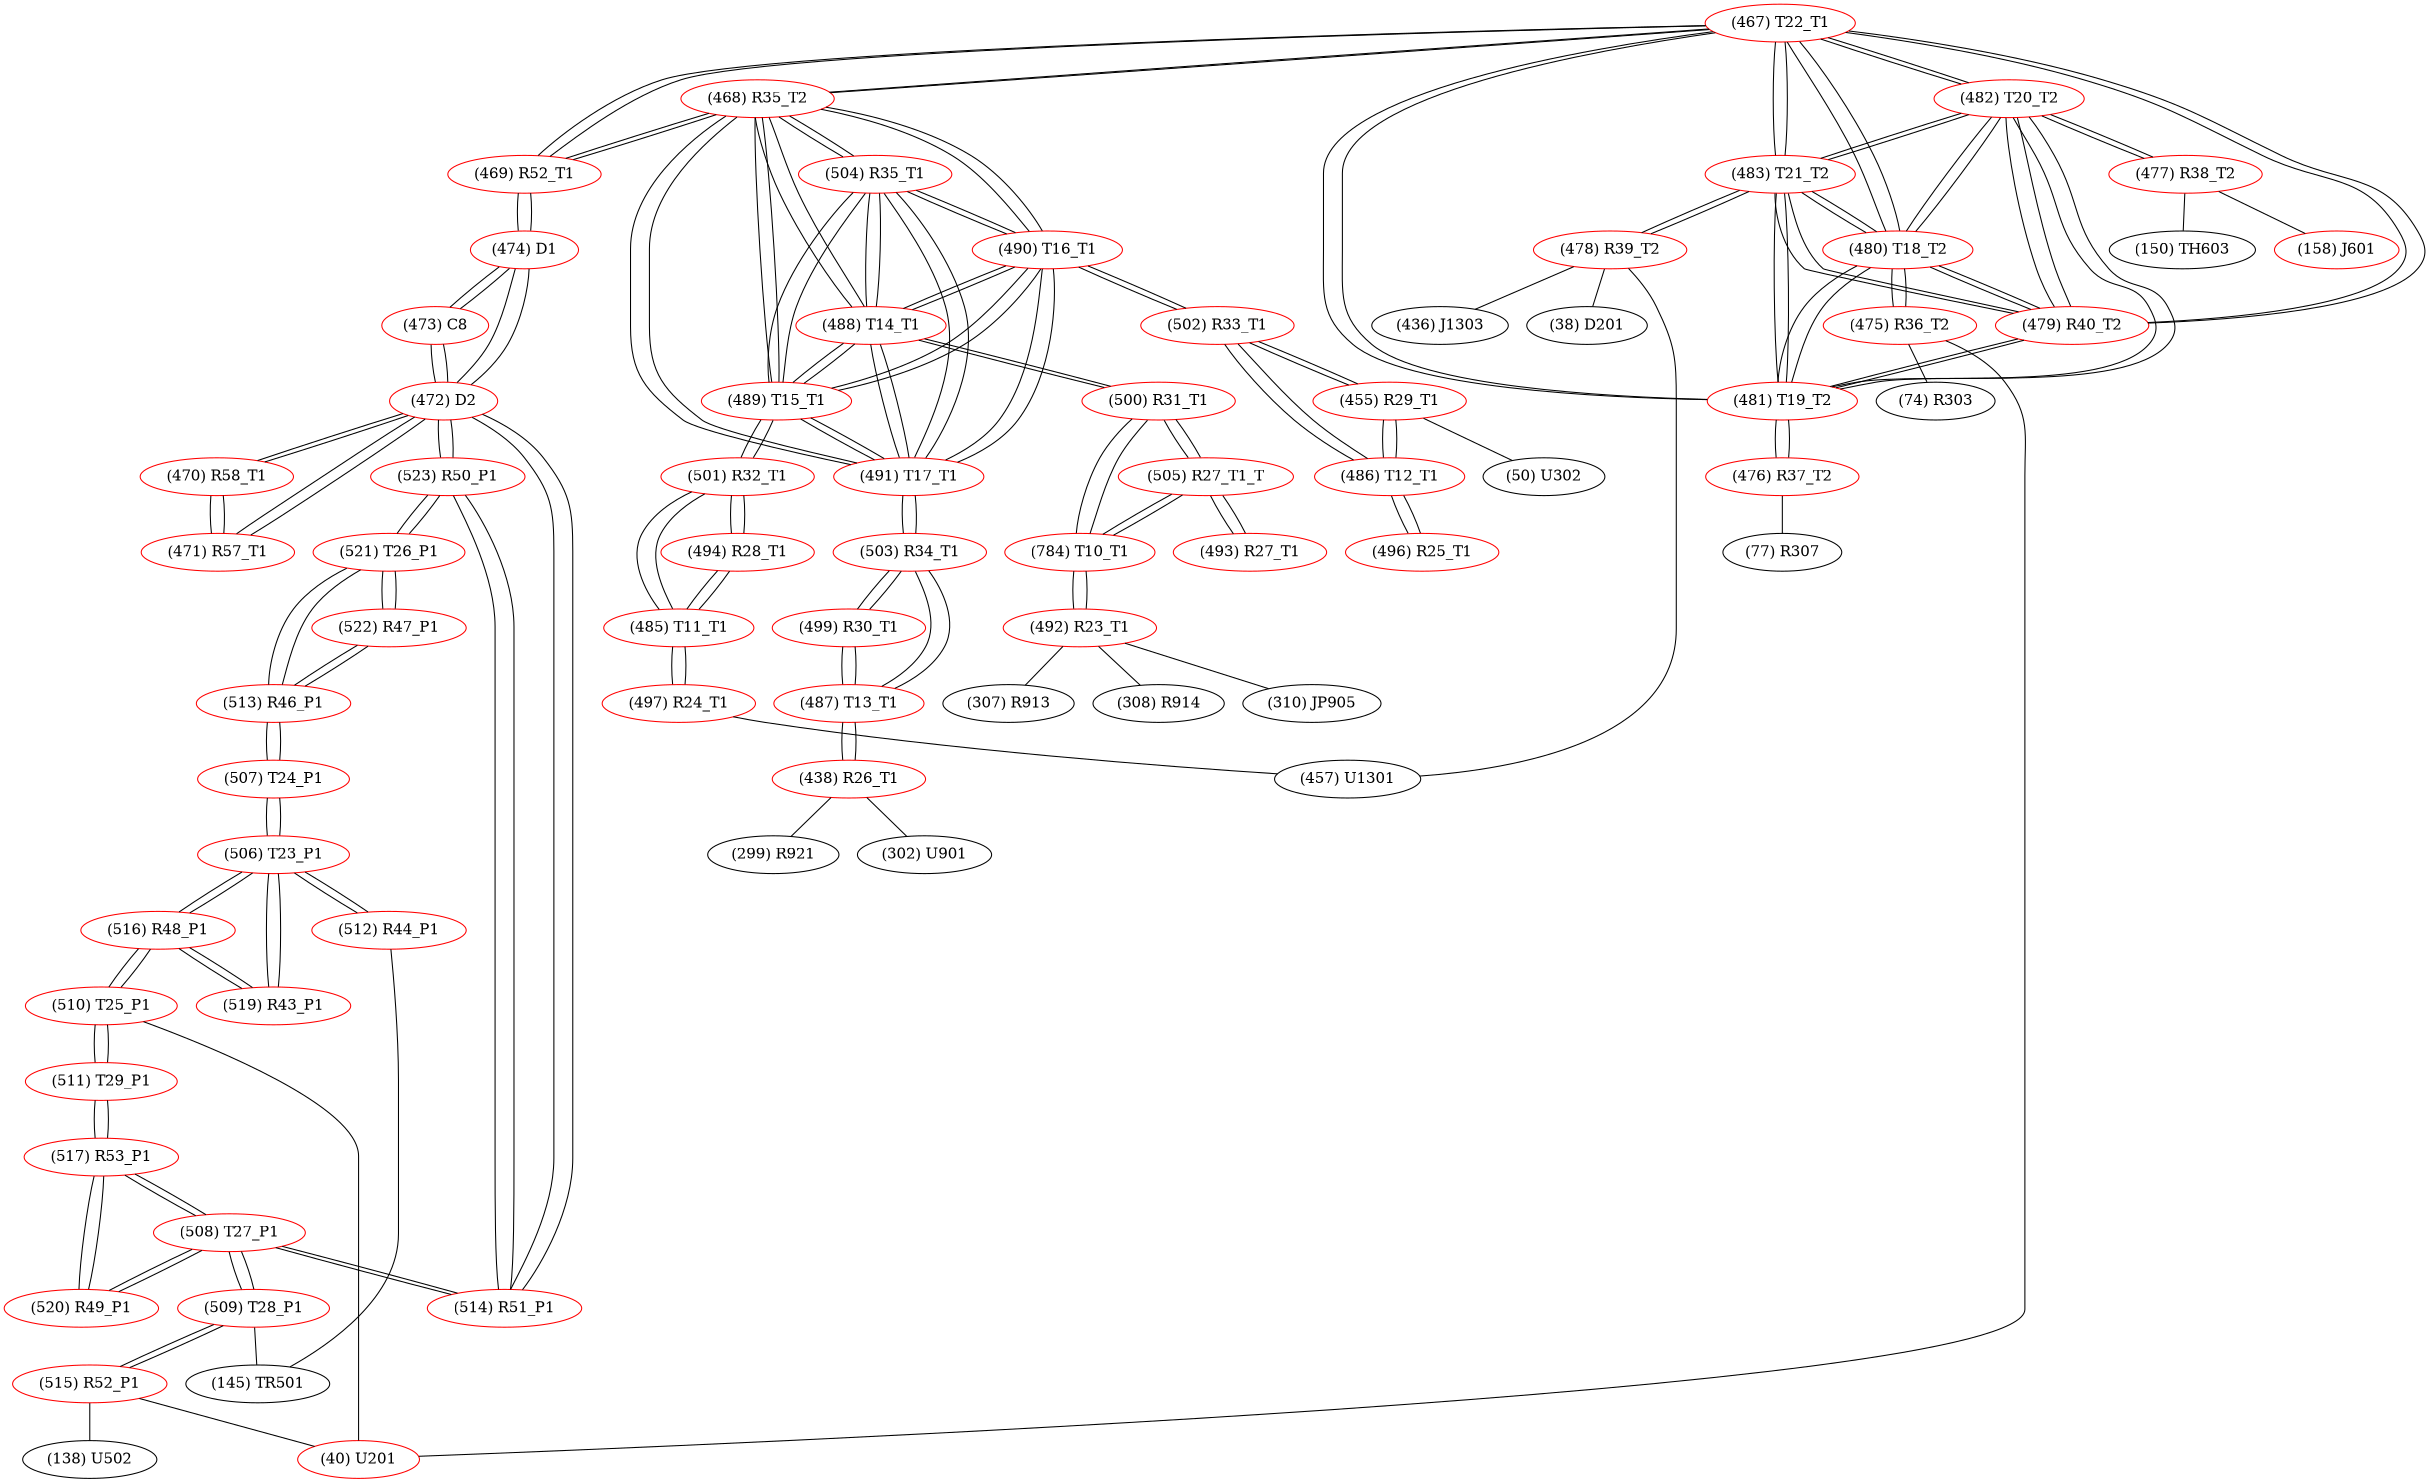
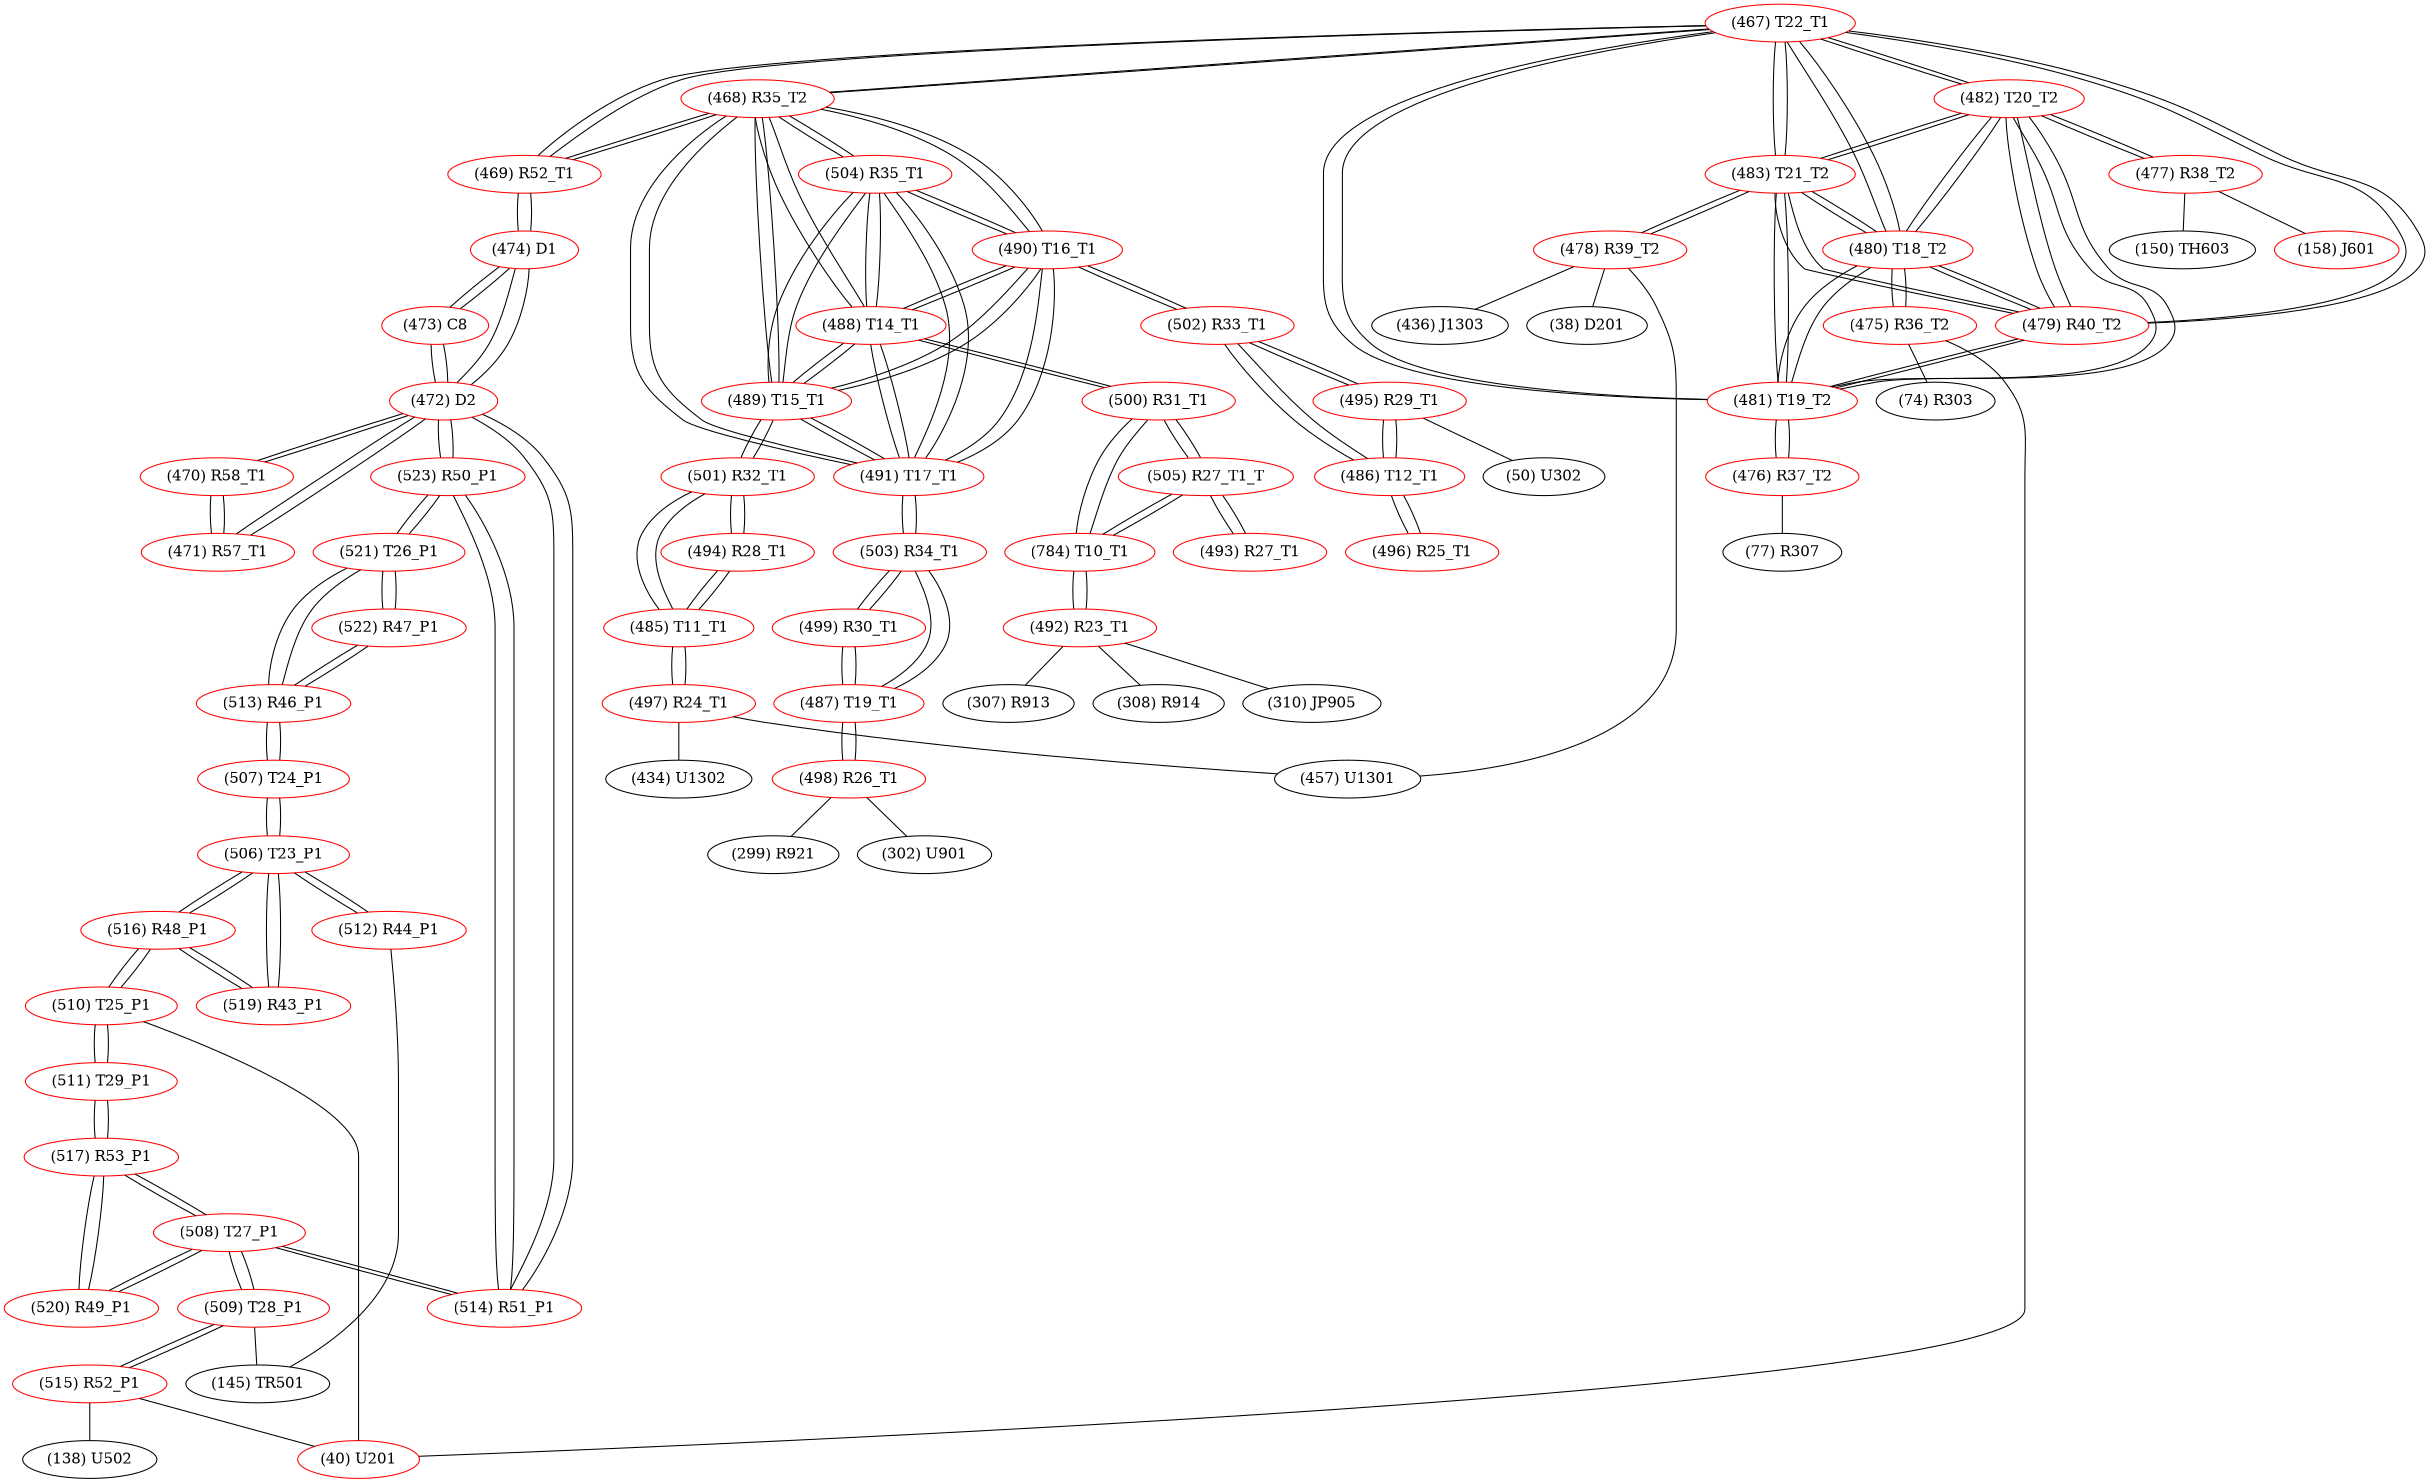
(1390, 401) -> (1390, 401)
(849, 703) -> (849, 703)
none -> (679, 779)
(849, 779) -> (849, 779)
